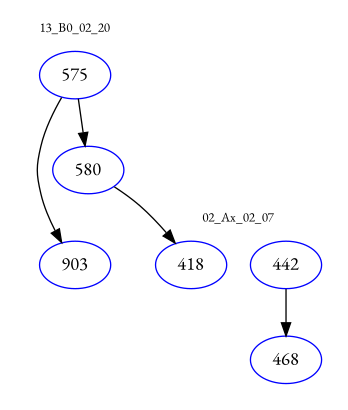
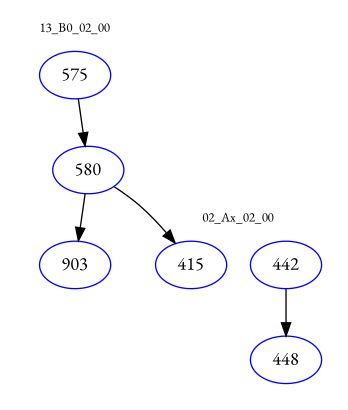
(75, 28) -> (75, 28)
(38, 163) -> (83, 211)
(239, 218) -> (239, 218)
(191, 265) -> (191, 265)
(286, 360) -> (286, 360)
